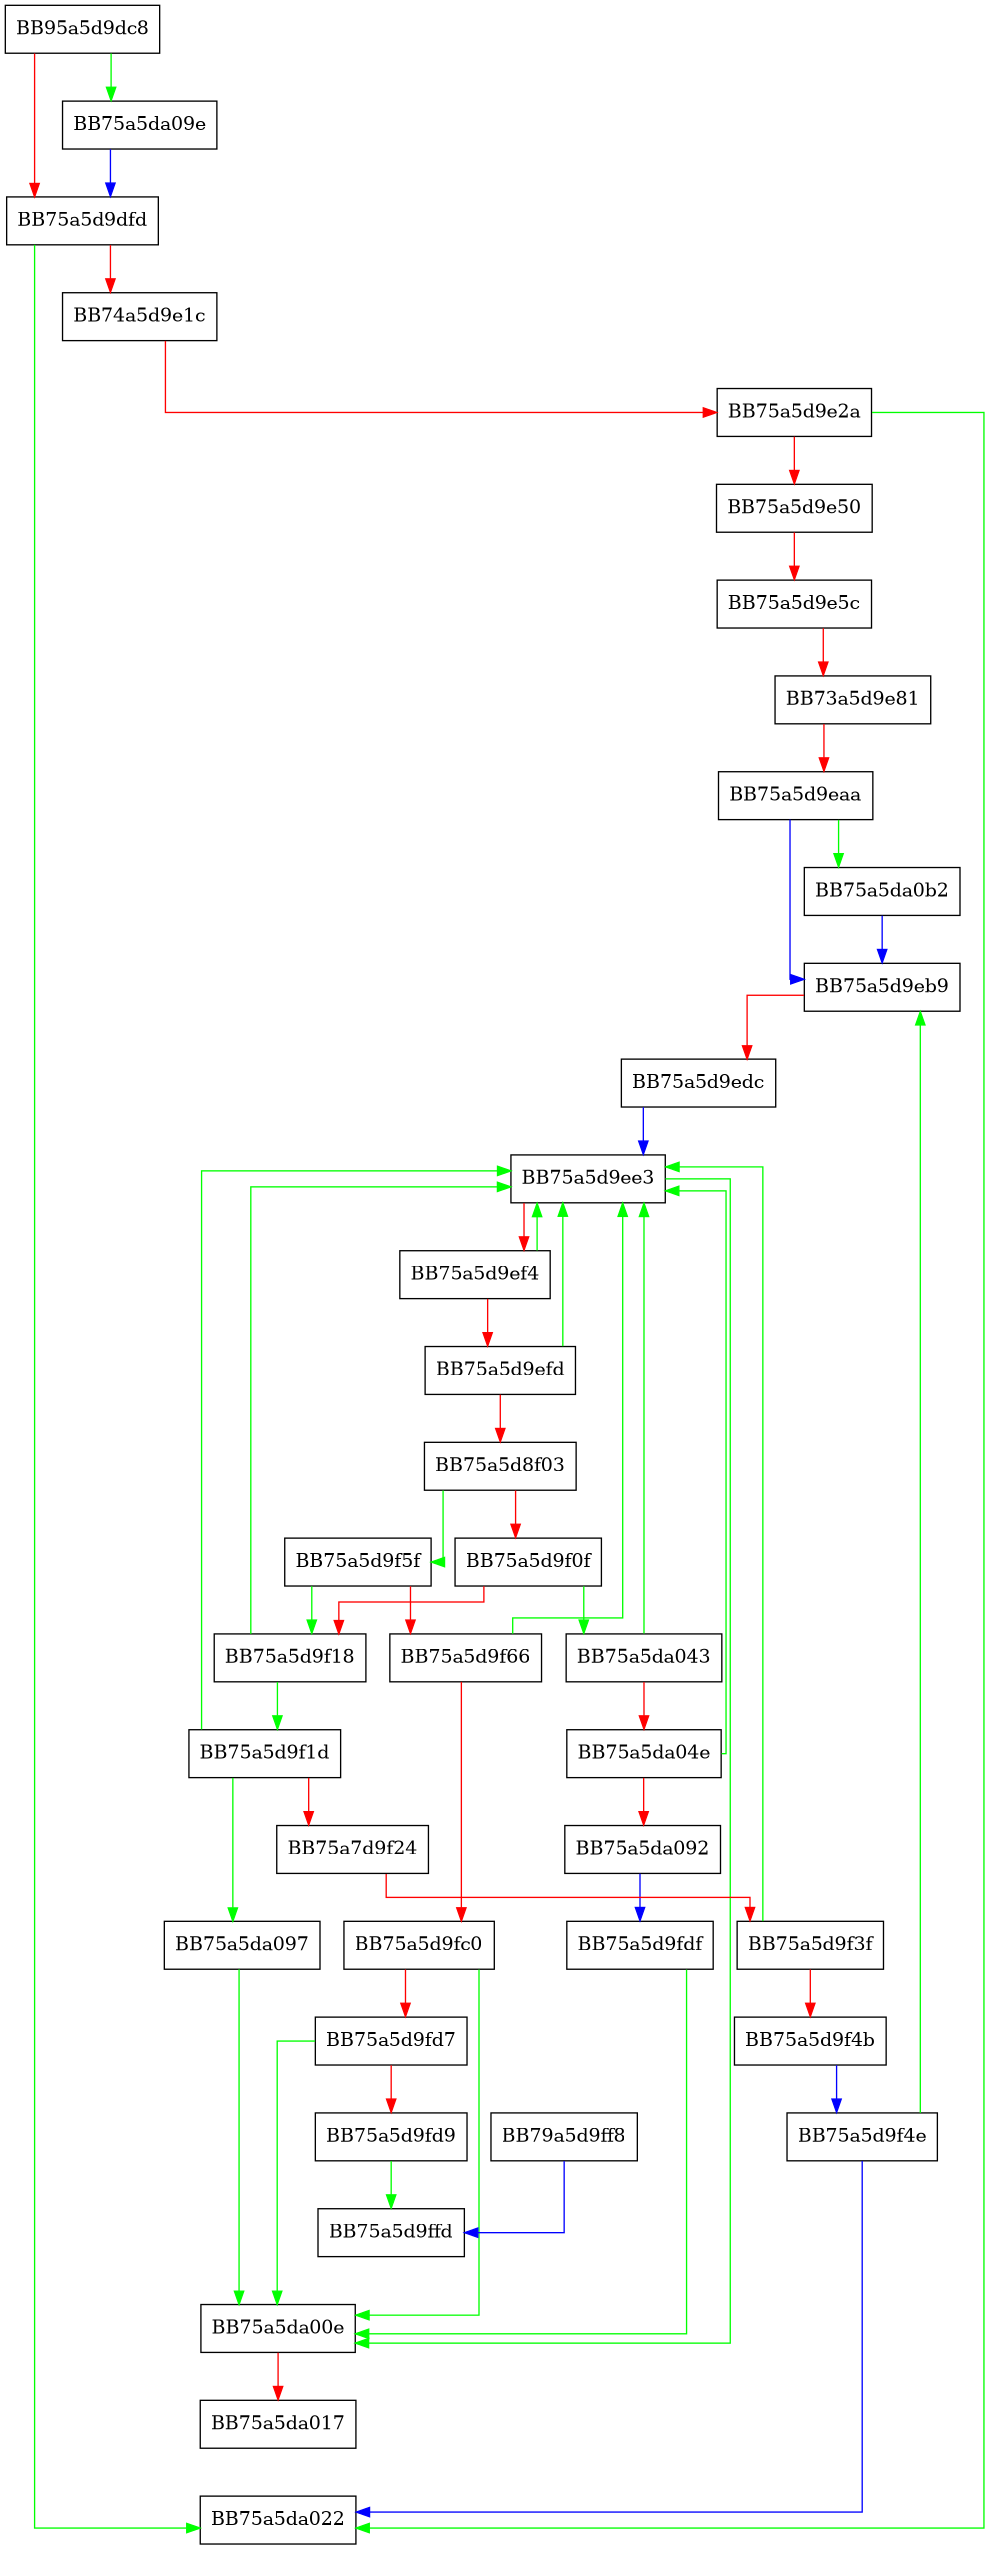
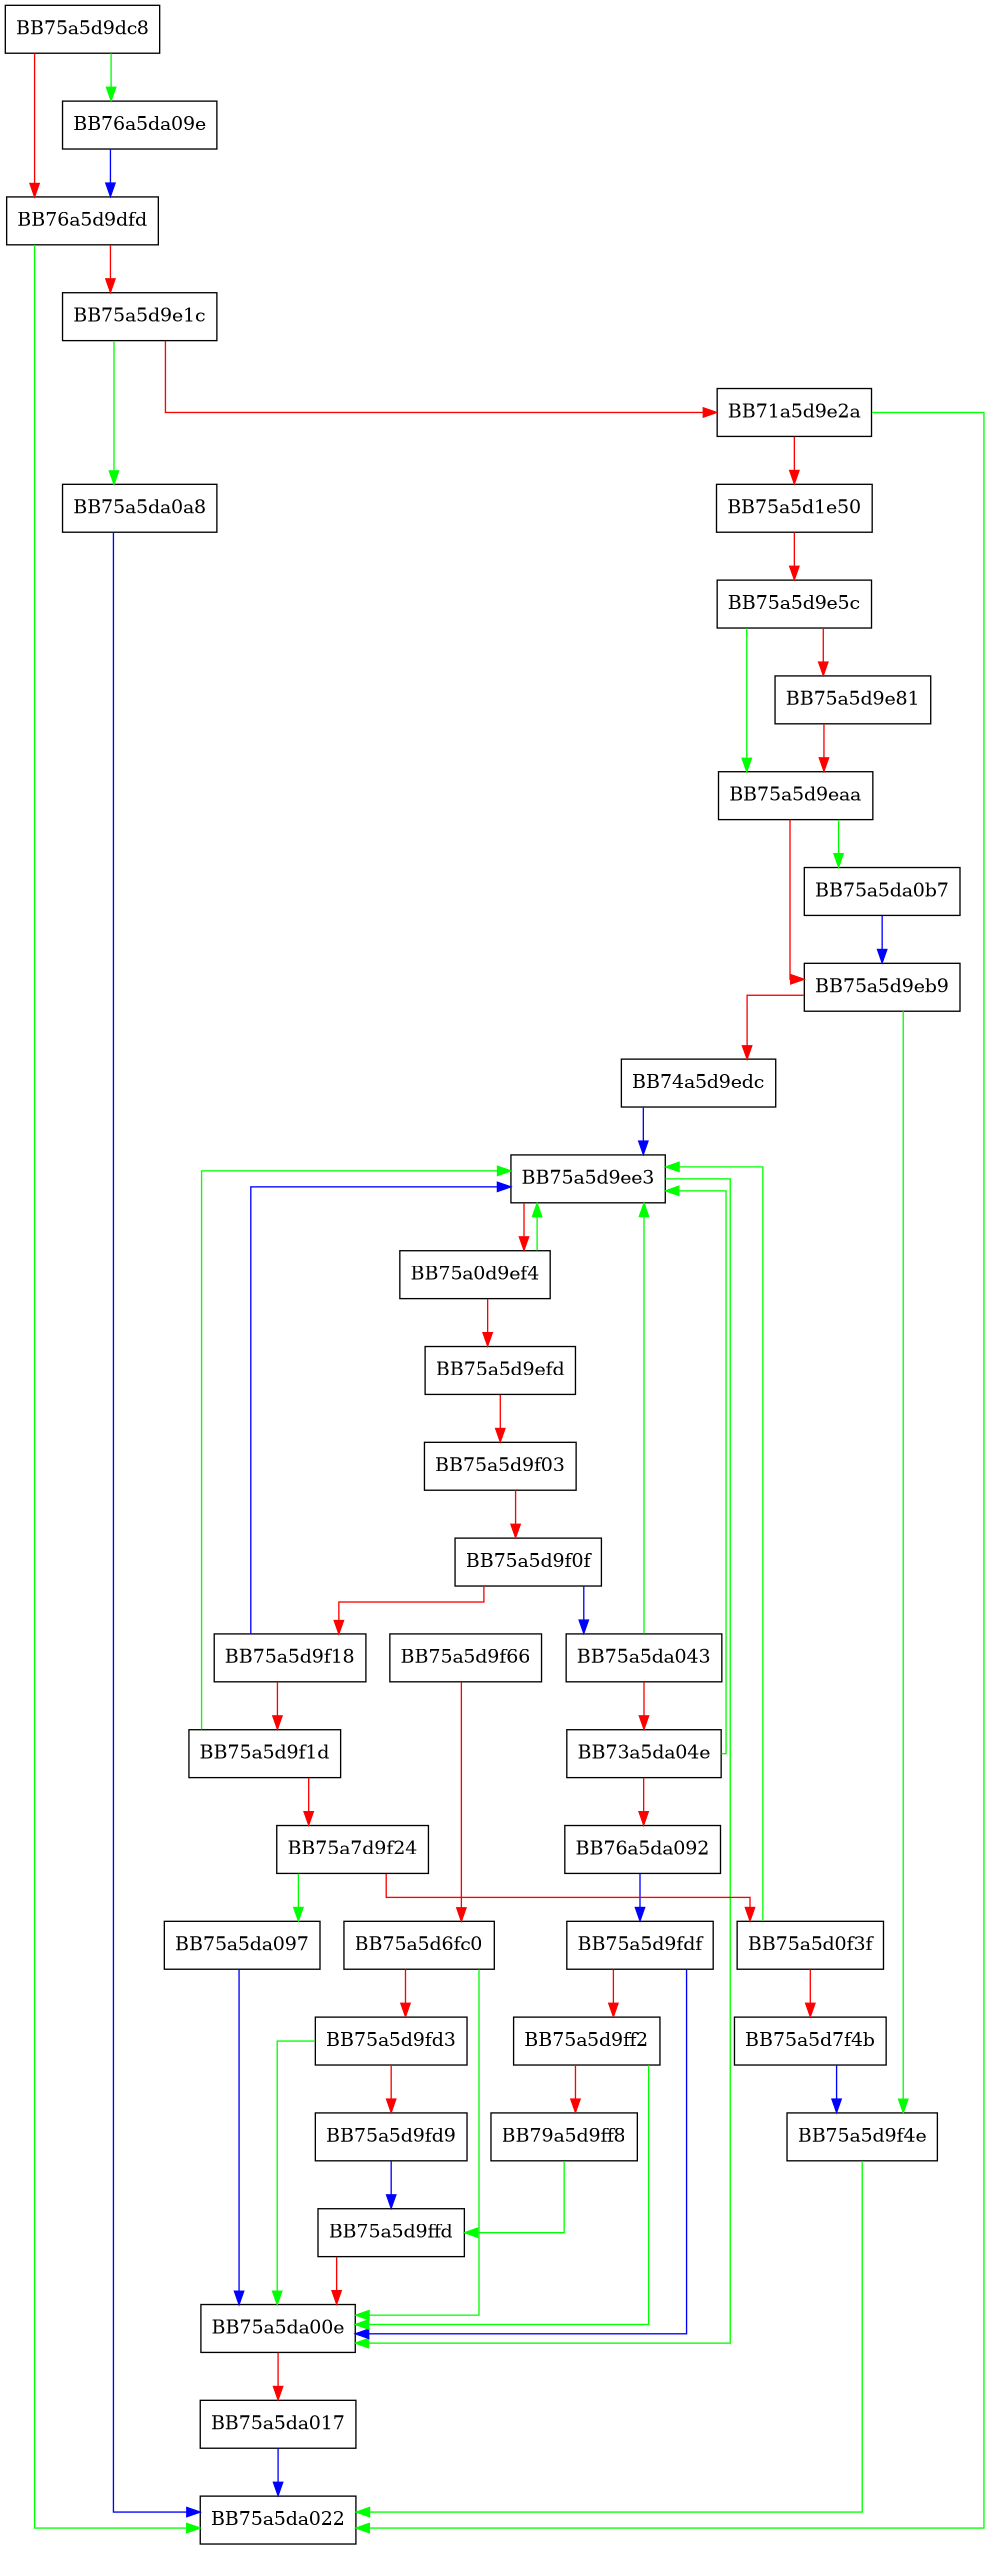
(82, 29) -> (82, 29)
(140, 125) -> (140, 125)
(82, 221) -> (82, 221)
(140, 317) -> (140, 317)
(794, 412) -> (794, 412)
none -> (140, 508)
(794, 508) -> (794, 508)
none -> (747, 693)
(853, 700) -> (853, 700)
(882, 891) -> (882, 891)
(790, 900) -> (790, 900)
(699, 1083) -> (699, 1083)
(475, 1275) -> (475, 1275)
(563, 1281) -> none
(251, 1287) -> (251, 1287)
(500, 1466) -> (500, 1466)
(623, 1480) -> none
(358, 1562) -> none
(920, 1569) -> (903, 1555)
(584, 1603) -> (584, 1603)
(277, 1699) -> (277, 1699)
(644, 1754) -> (644, 1754)
(233, 1843) -> (298, 1891)
(643, 1849) -> (643, 1849)
(419, 1945) -> (419, 1945)
(810, 1945) -> (810, 1945)
(391, 2041) -> (391, 2041)
none -> (587, 2041)
(810, 2041) -> (810, 2041)
(239, 2130) -> (239, 2130)
(391, 2178) -> (391, 2178)
(557, 2233) -> (557, 2233)
none -> (337, 2274)
(687, 2311) -> (687, 2311)
none -> (278, 2465)
(791, 2512) -> (791, 2512)
